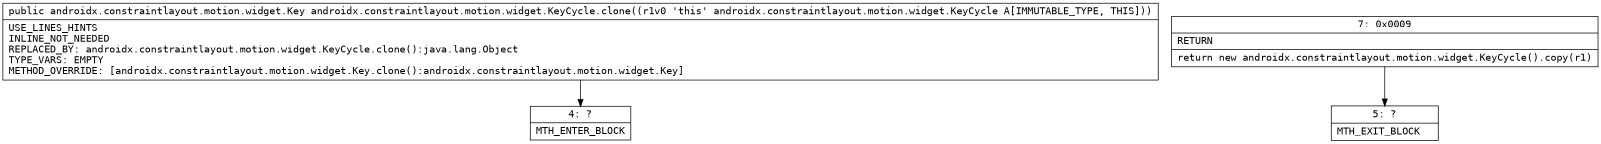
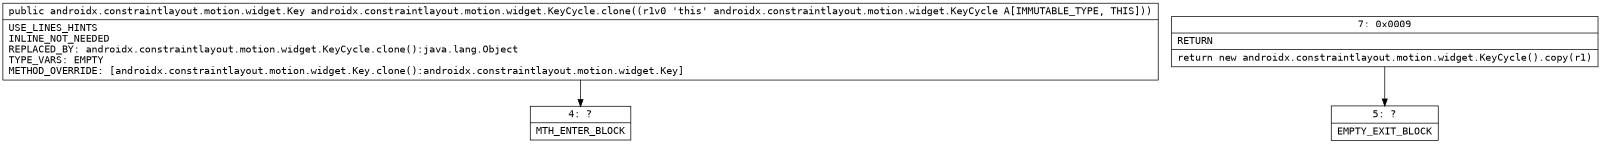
(1379, 131) -> (1385, 131)
